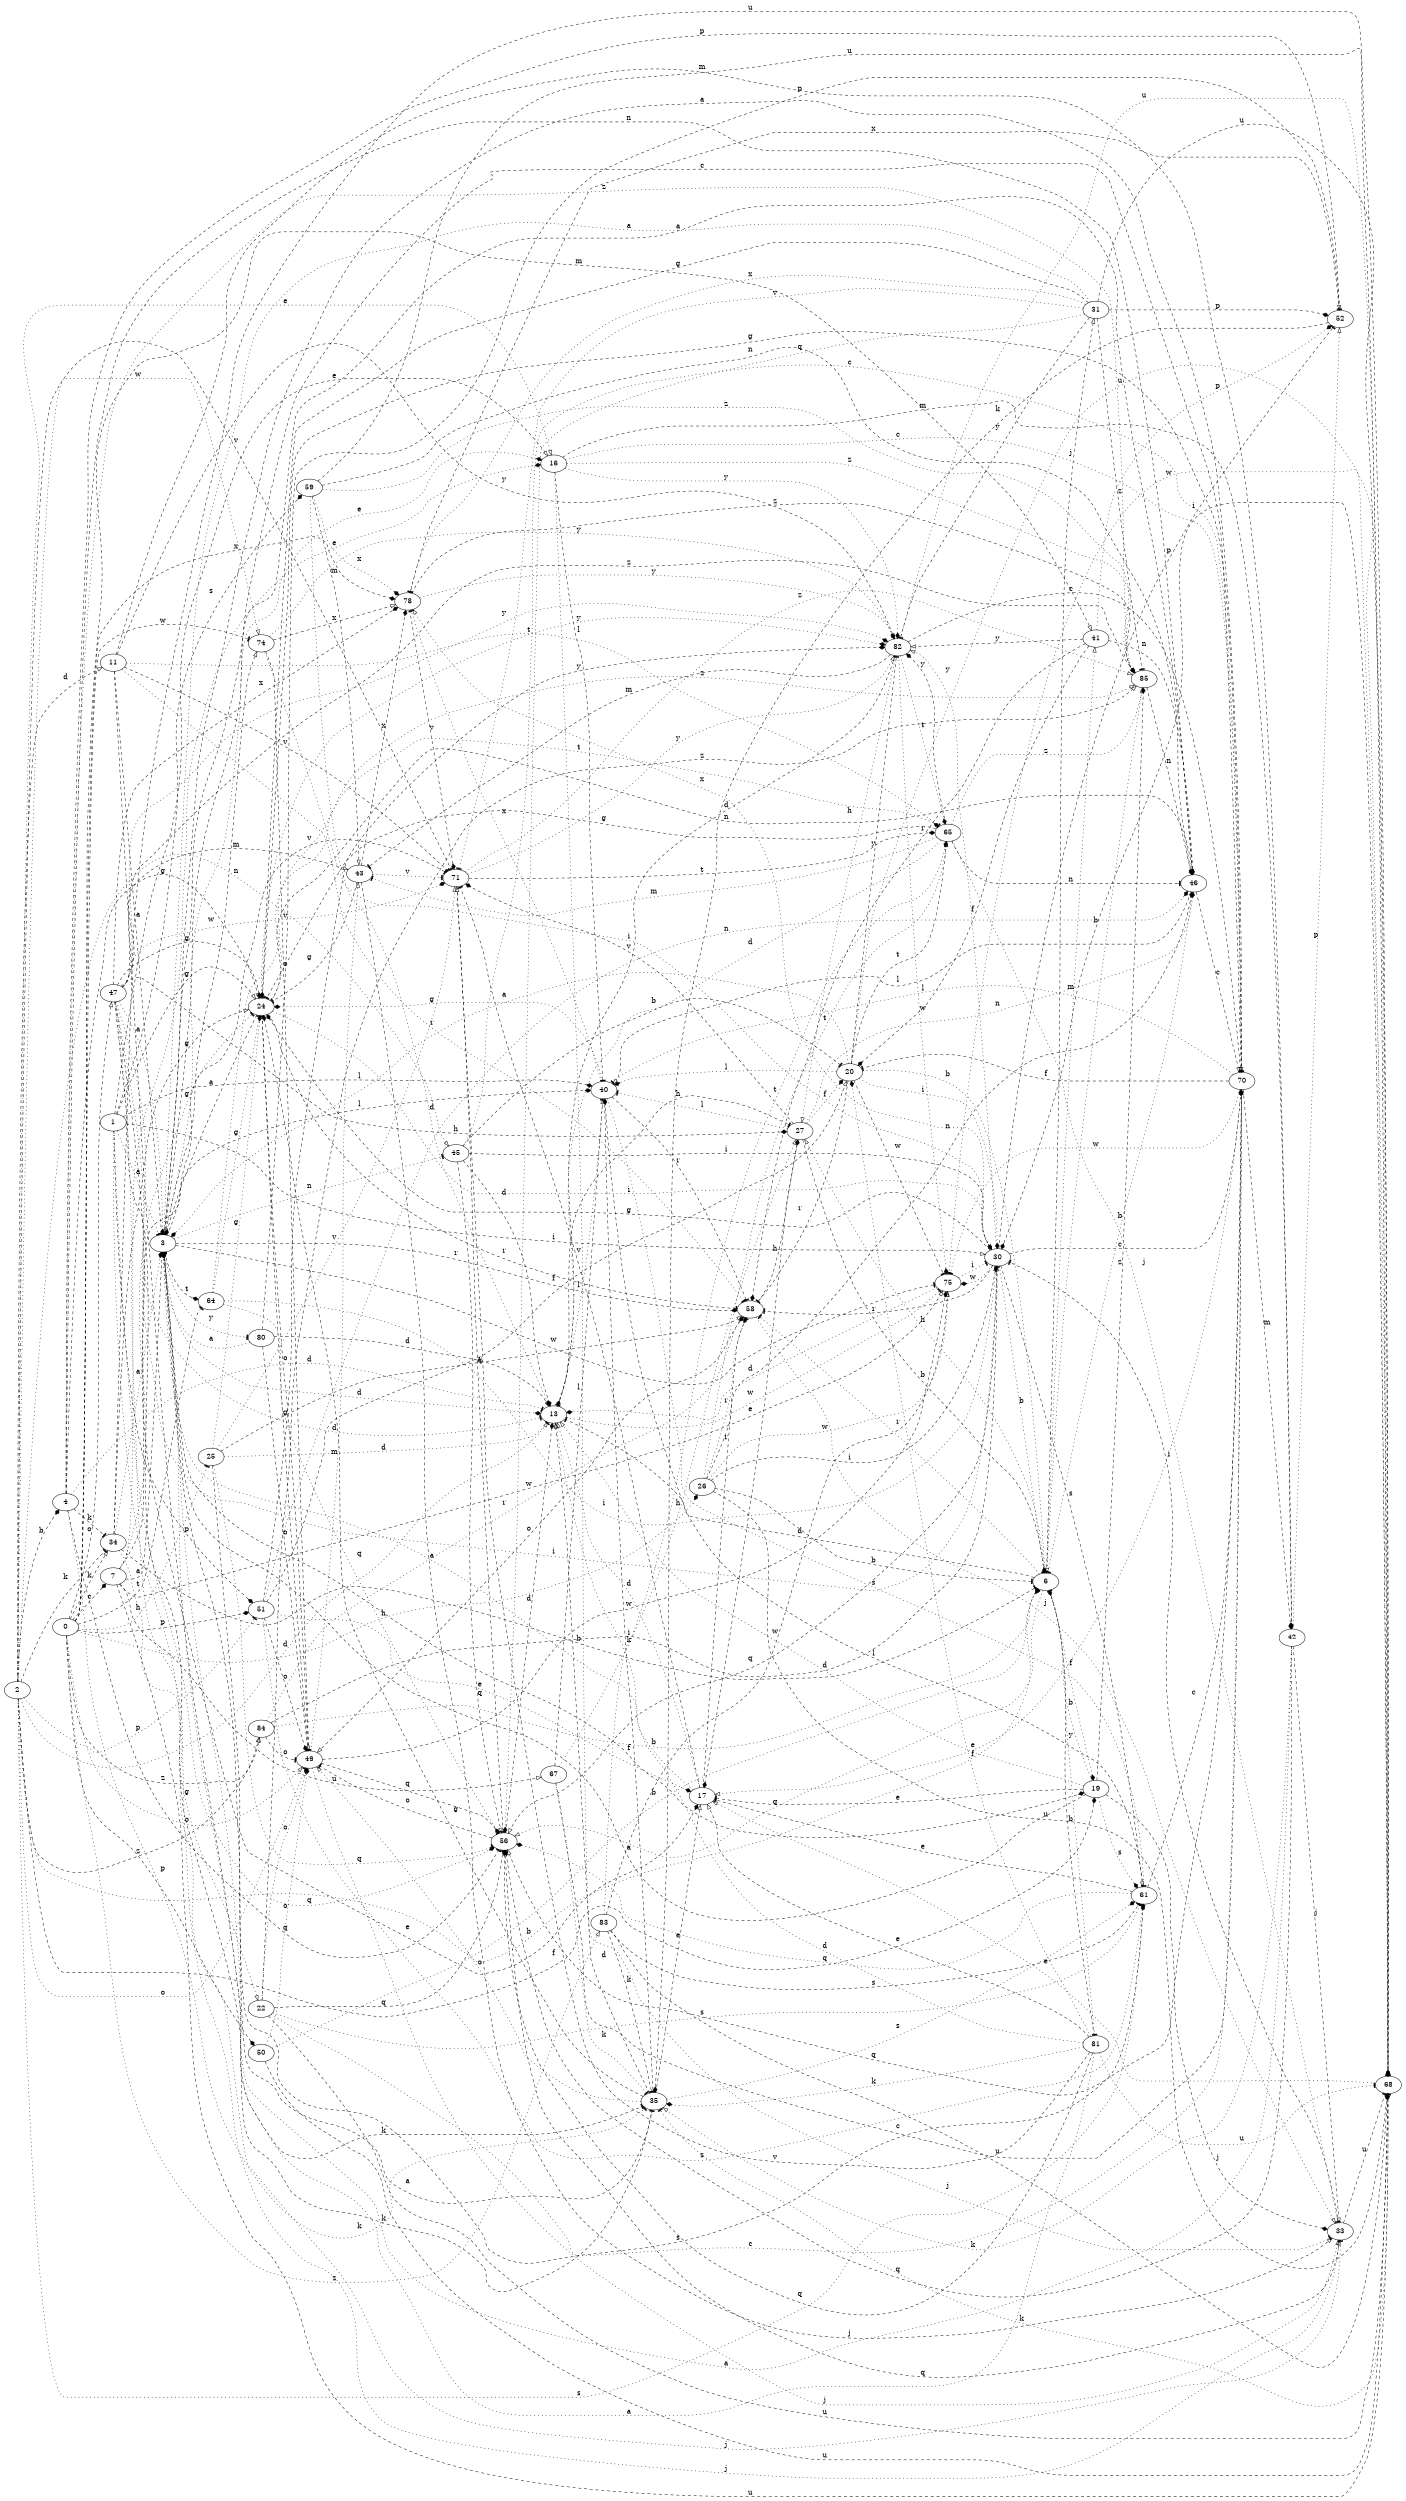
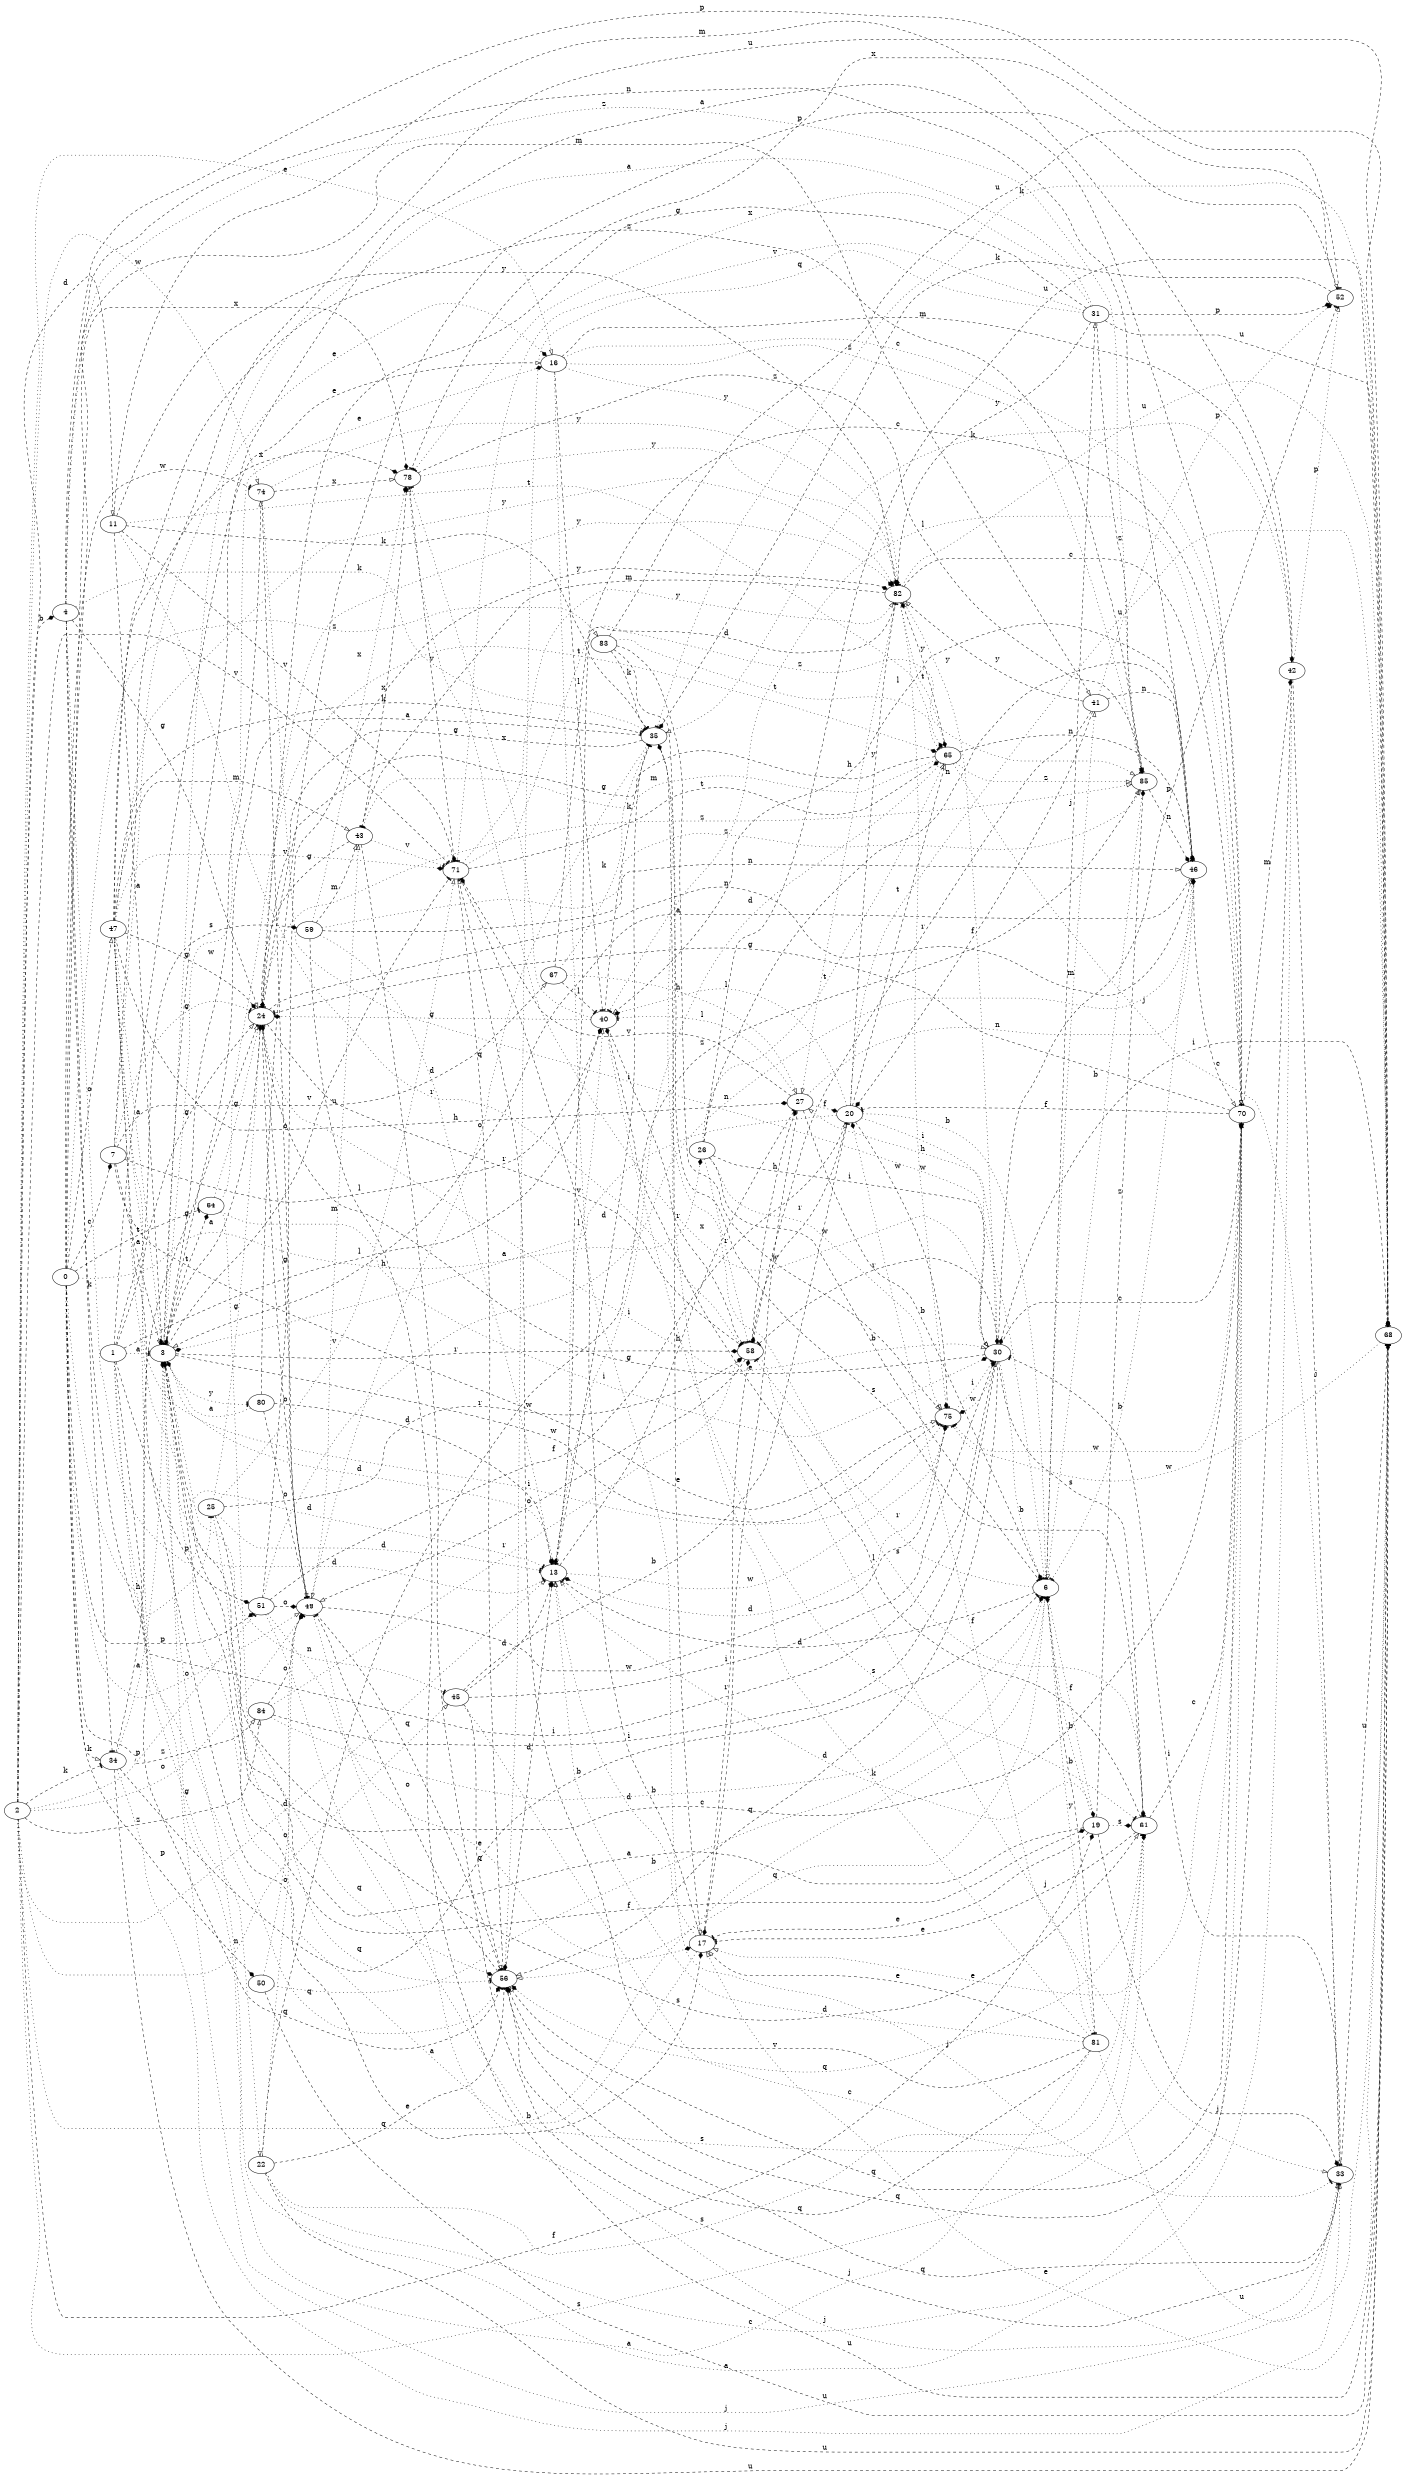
(507, 1551) -> (335, 1457)
